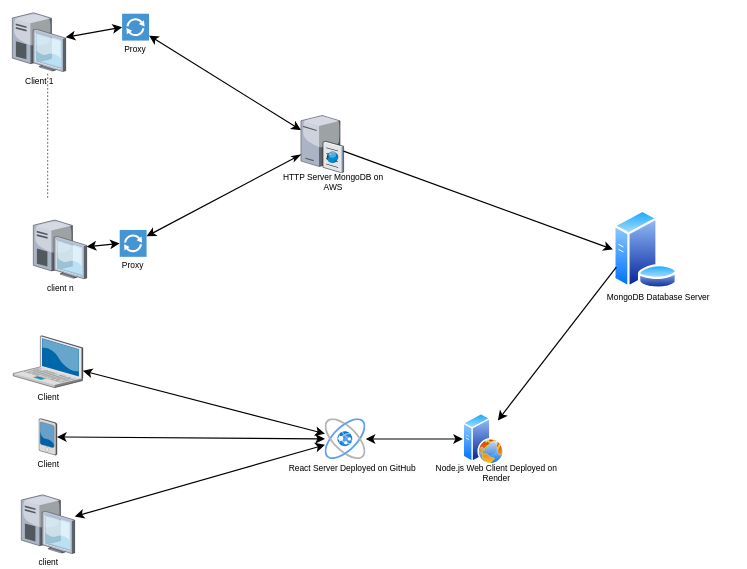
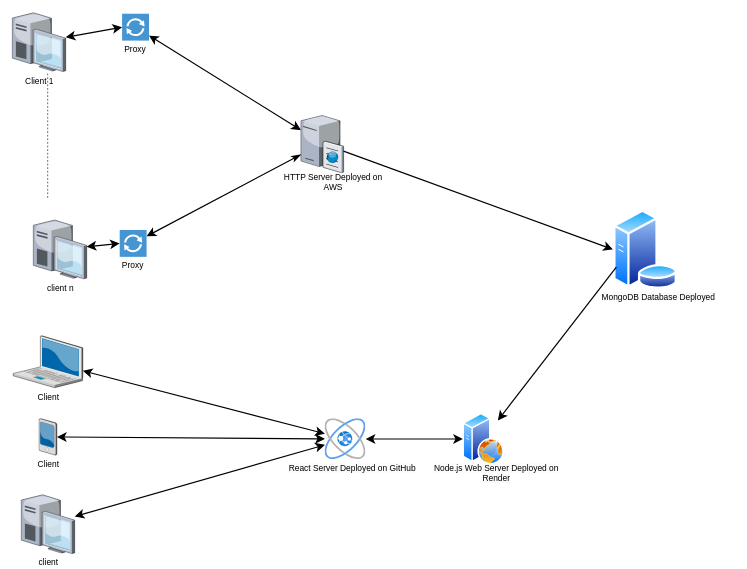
(333, 176) -> (333, 176)
(659, 296) -> (659, 296)
(497, 468) -> (497, 468)
